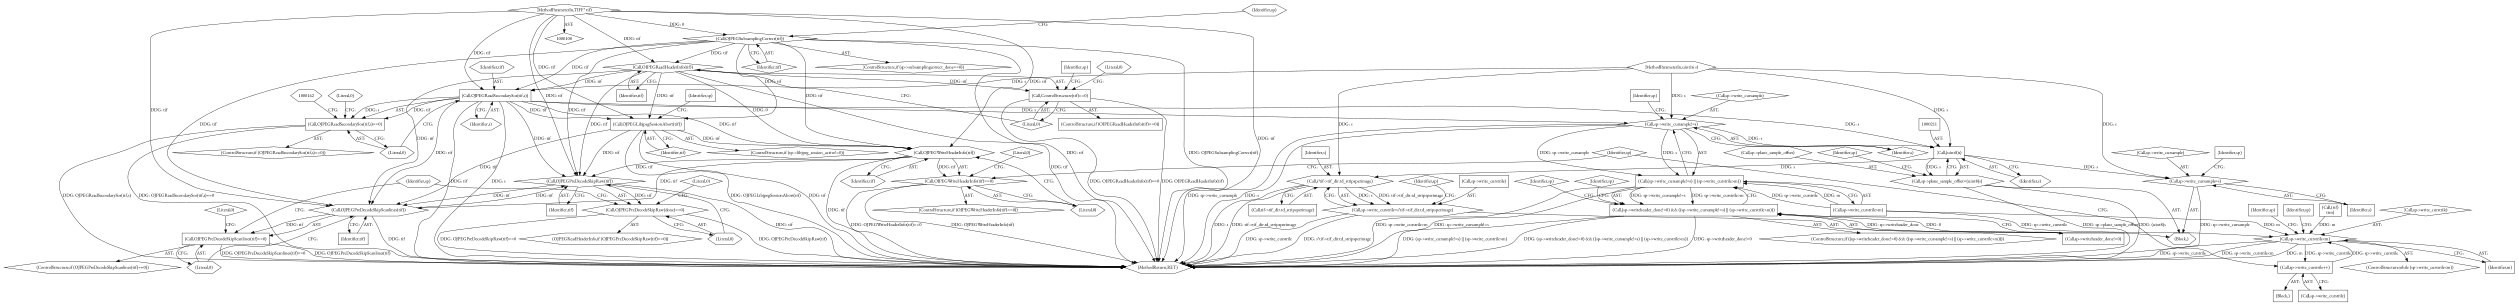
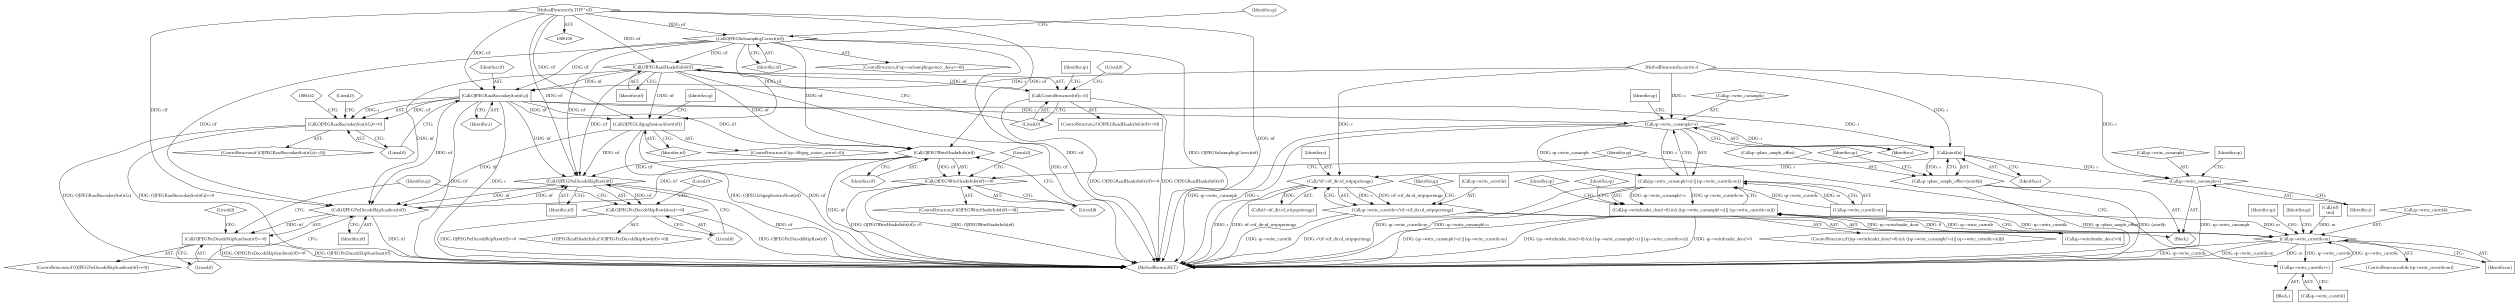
(677, 24) -> (677, 24)
(761, 110) -> (761, 110)
(1929, 124) -> none
(769, 145) -> none
(1290, 196) -> (1290, 196)
none -> (1930, 221)
